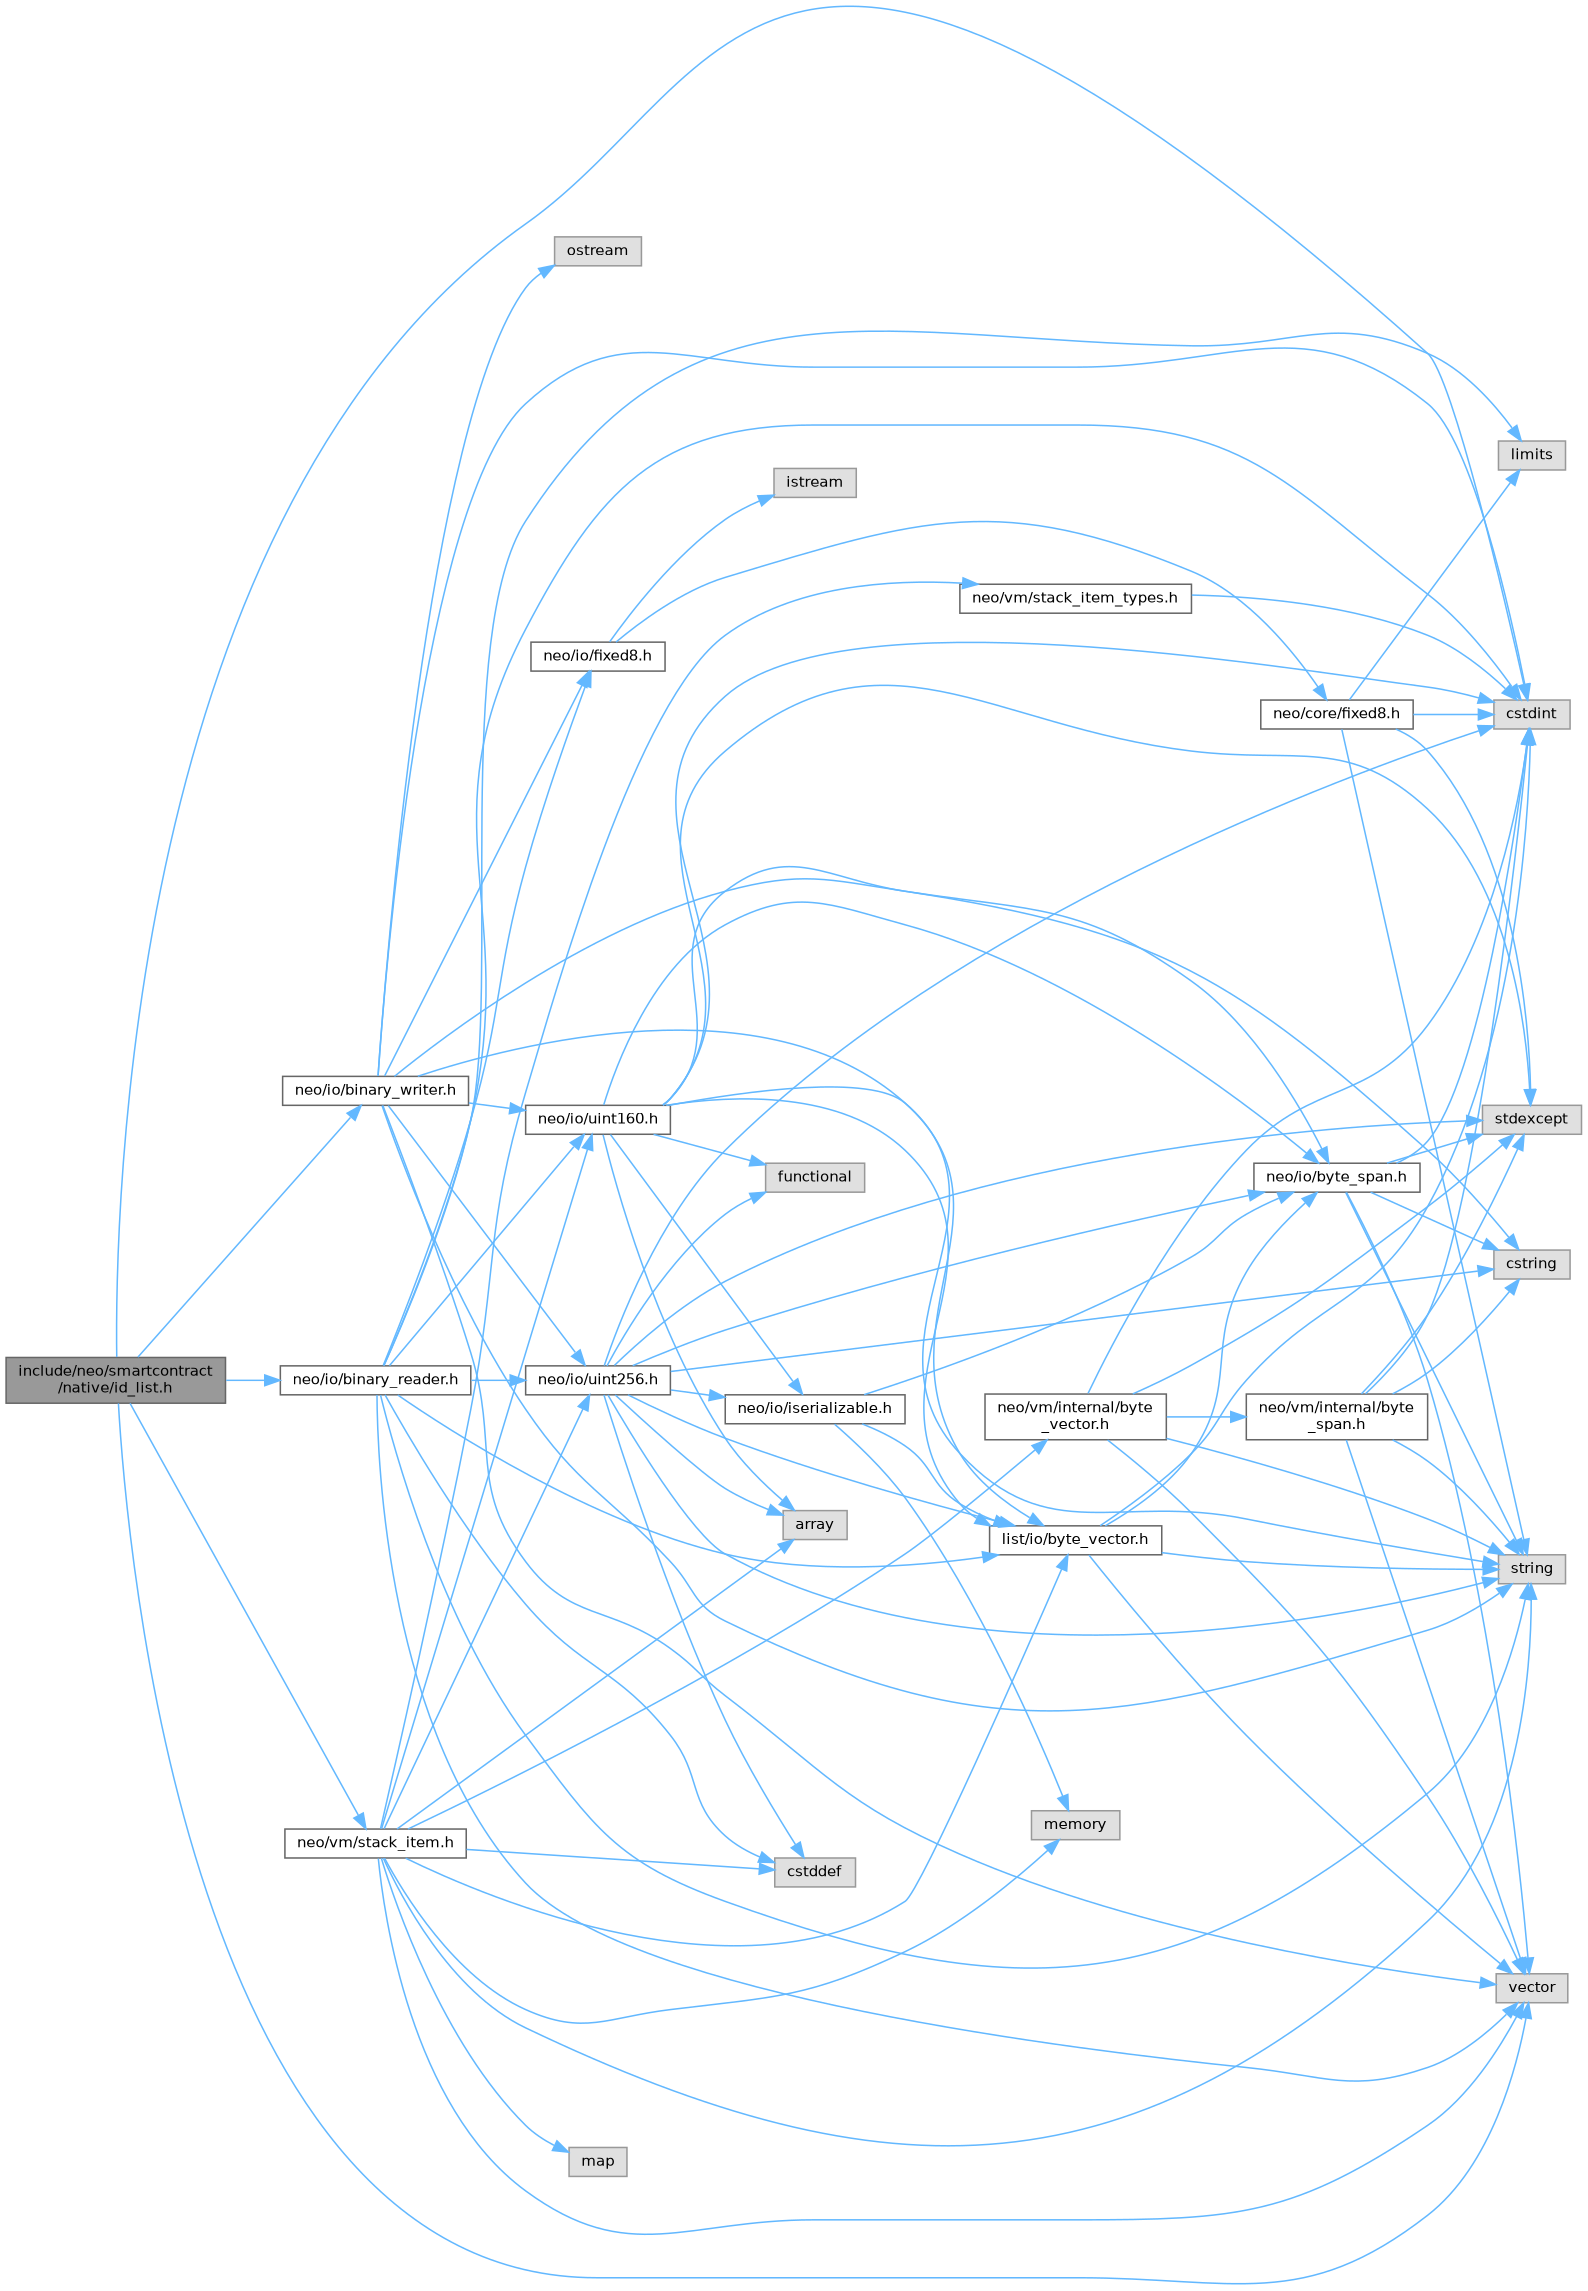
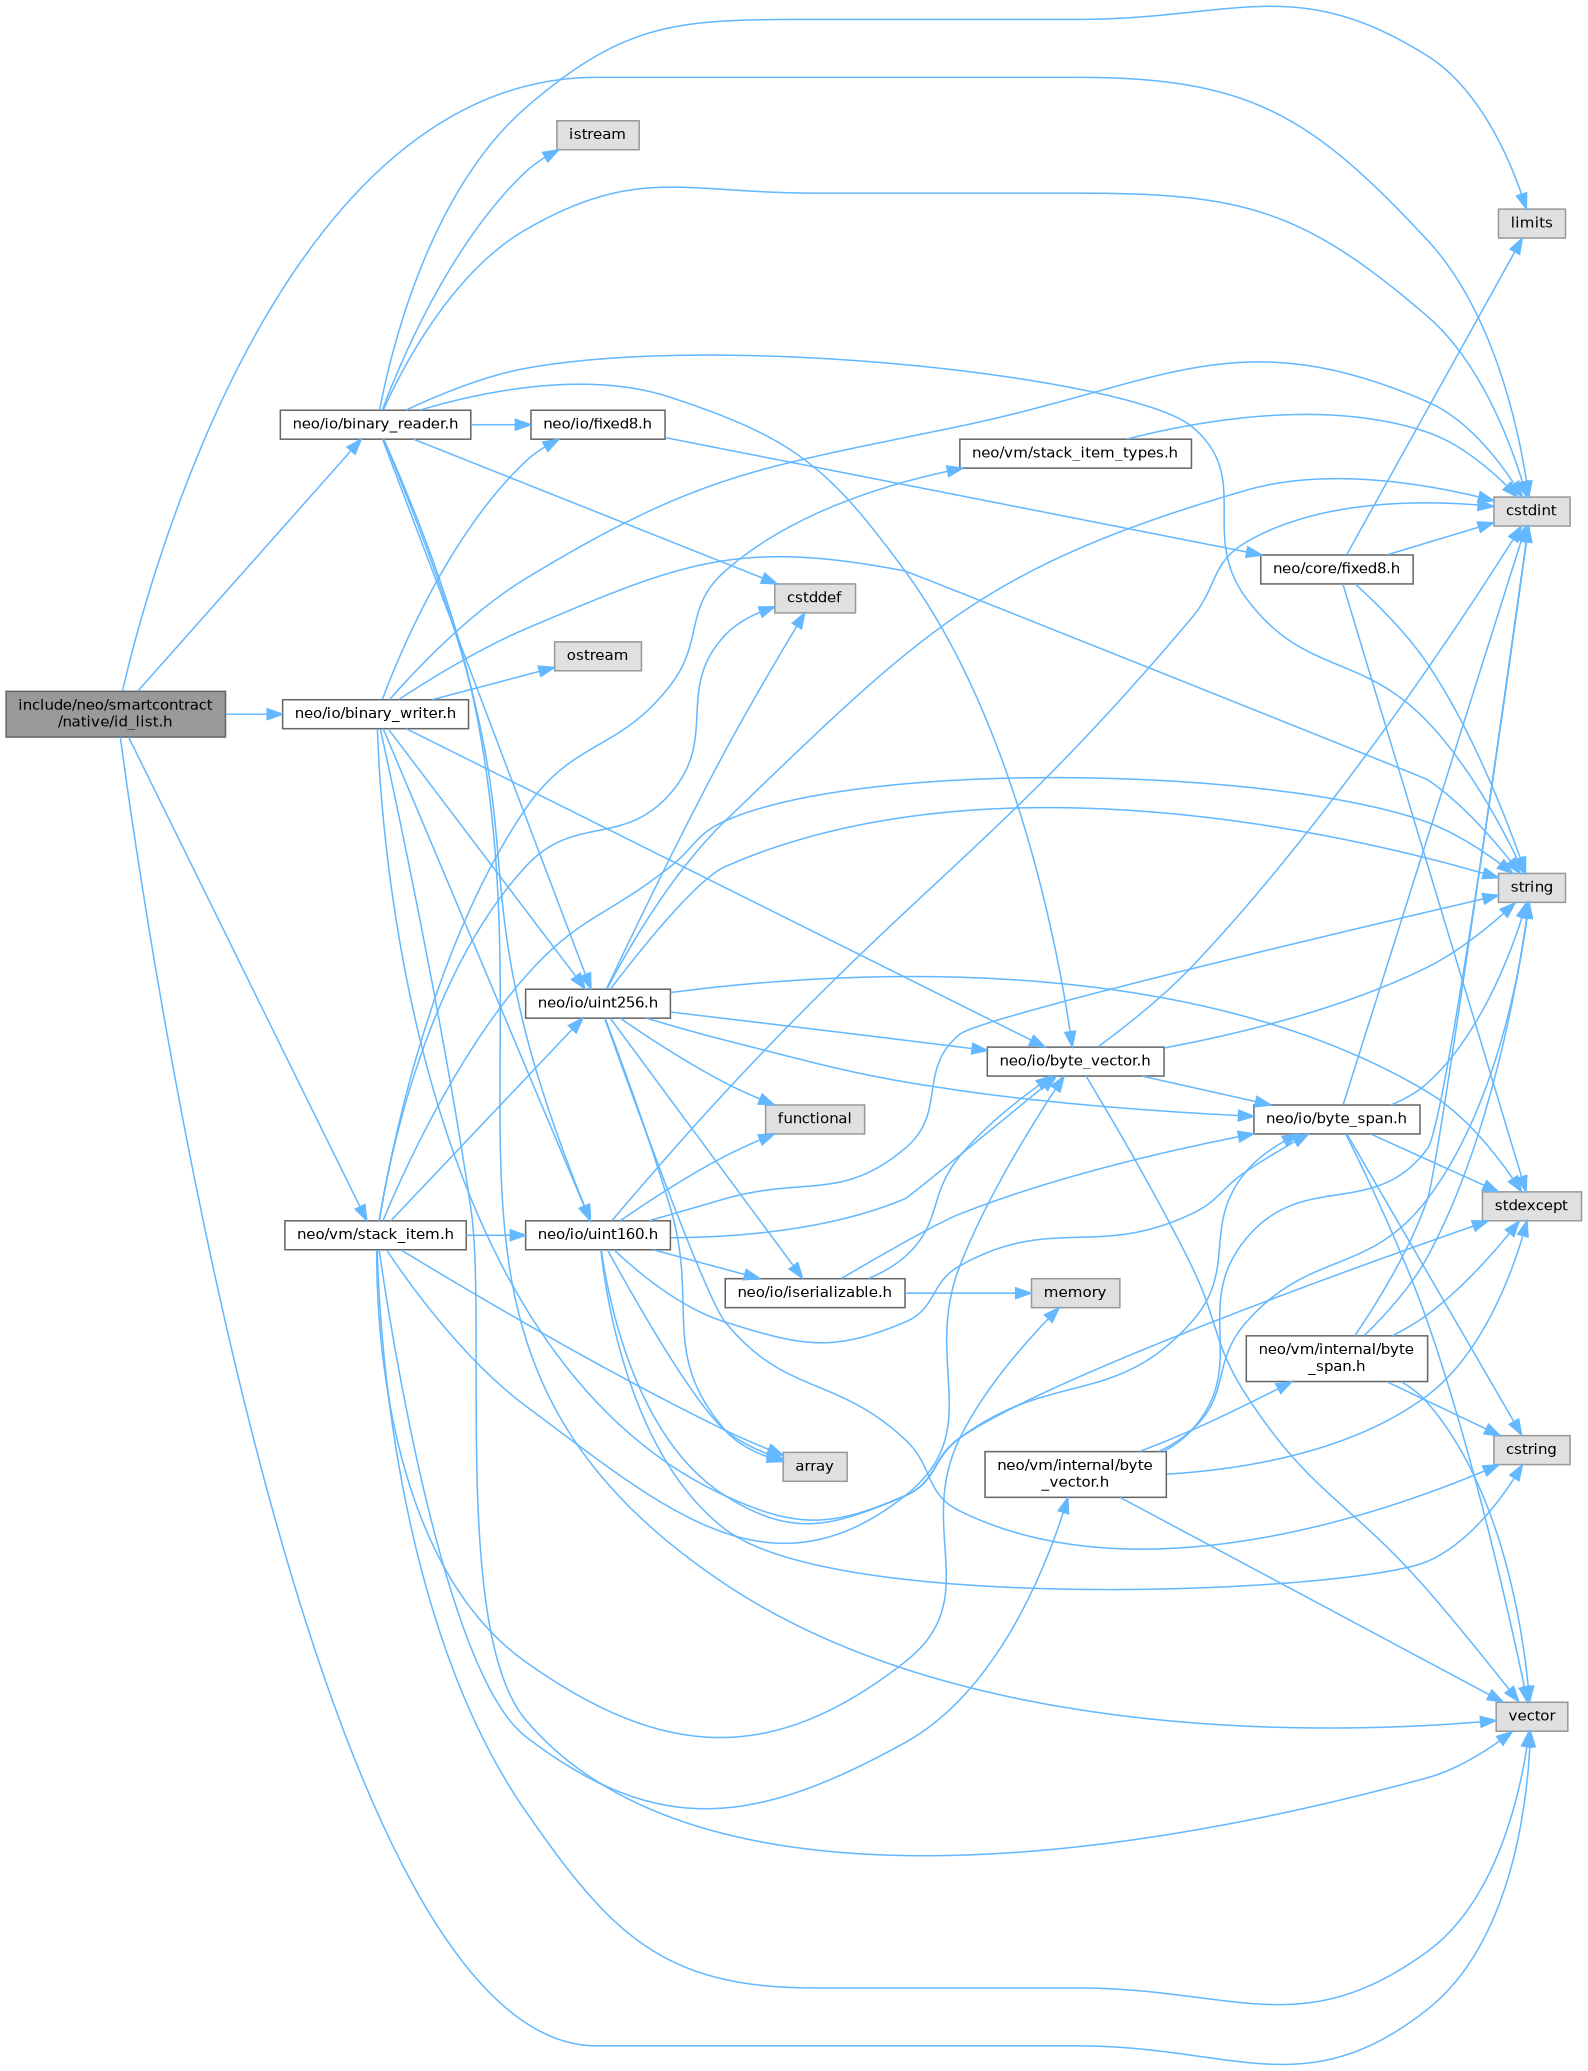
(676, 562) -> (448, 273)
(1076, 1540) -> (1076, 1062)
(598, 2162) -> none
